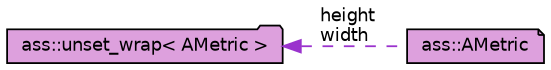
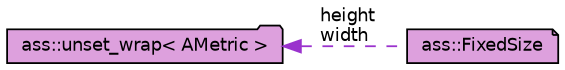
(476, 46) -> (483, 46)
